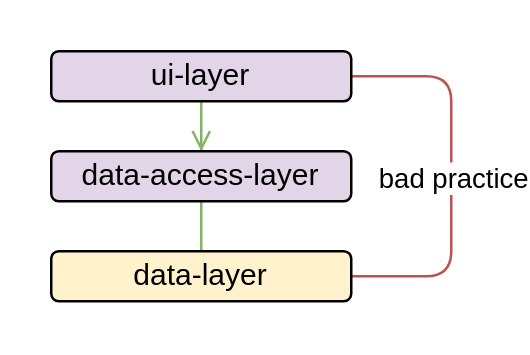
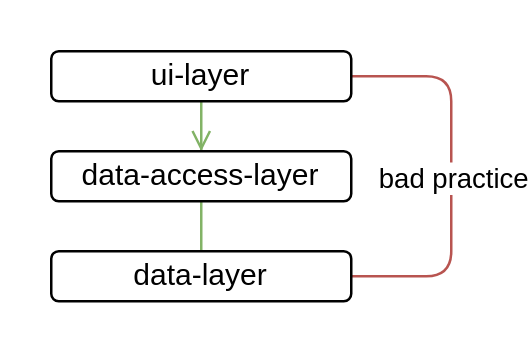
(201, 76) -> (201, 76)
(201, 176) -> (201, 176)
(201, 276) -> (201, 276)
